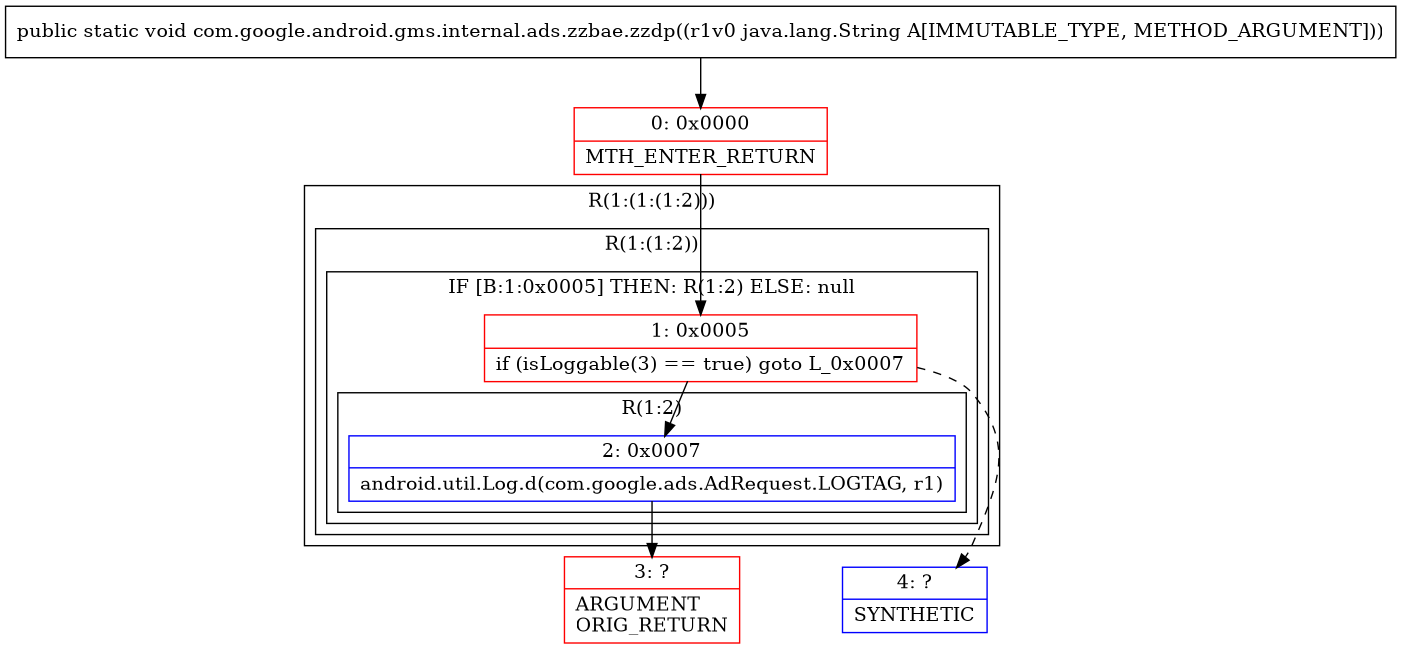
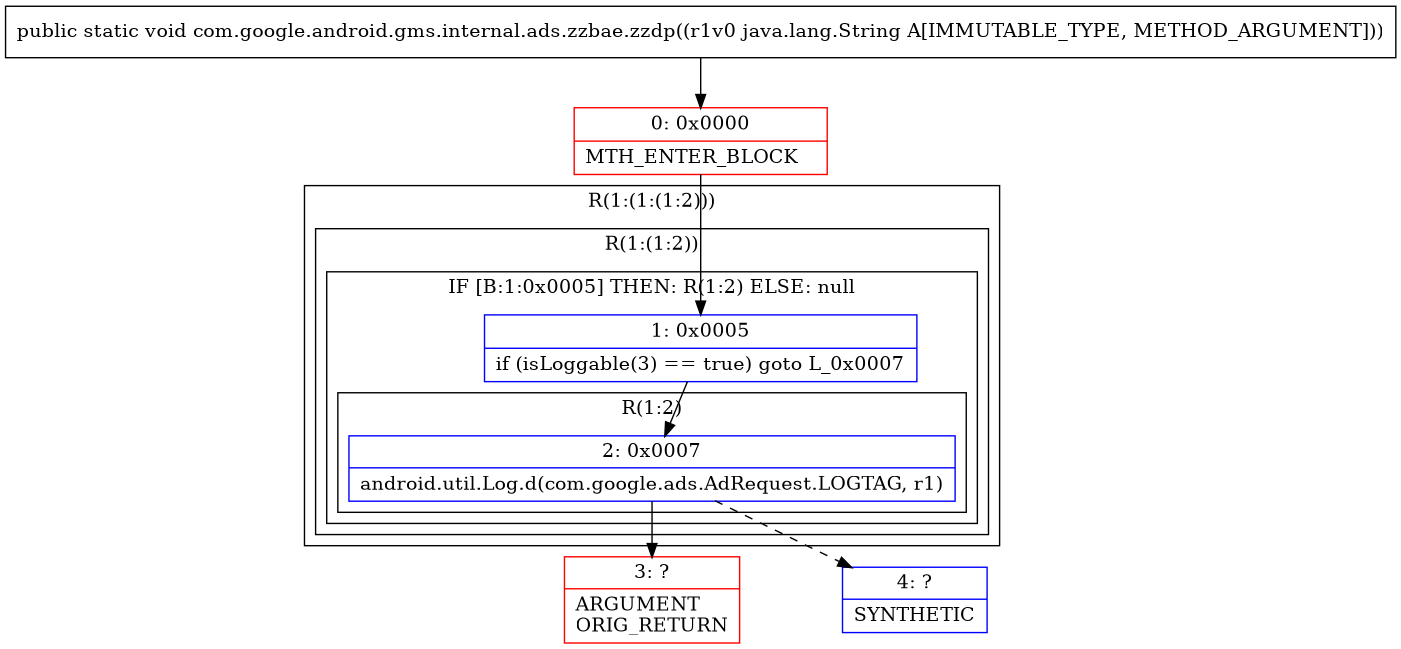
(701, 157) -> (692, 157)
(701, 348) -> (701, 348)
(998, 444) -> (777, 531)
